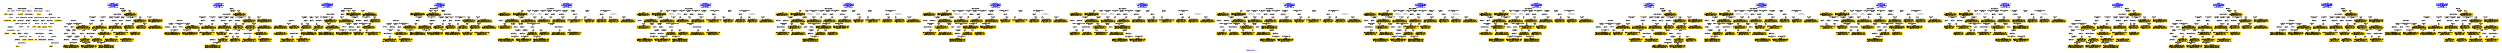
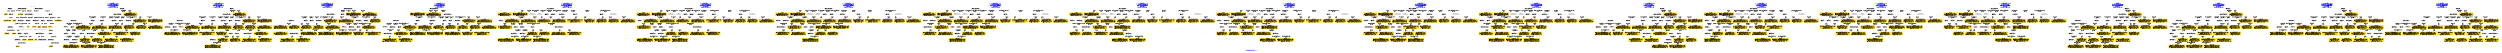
(39, 14) -> none
